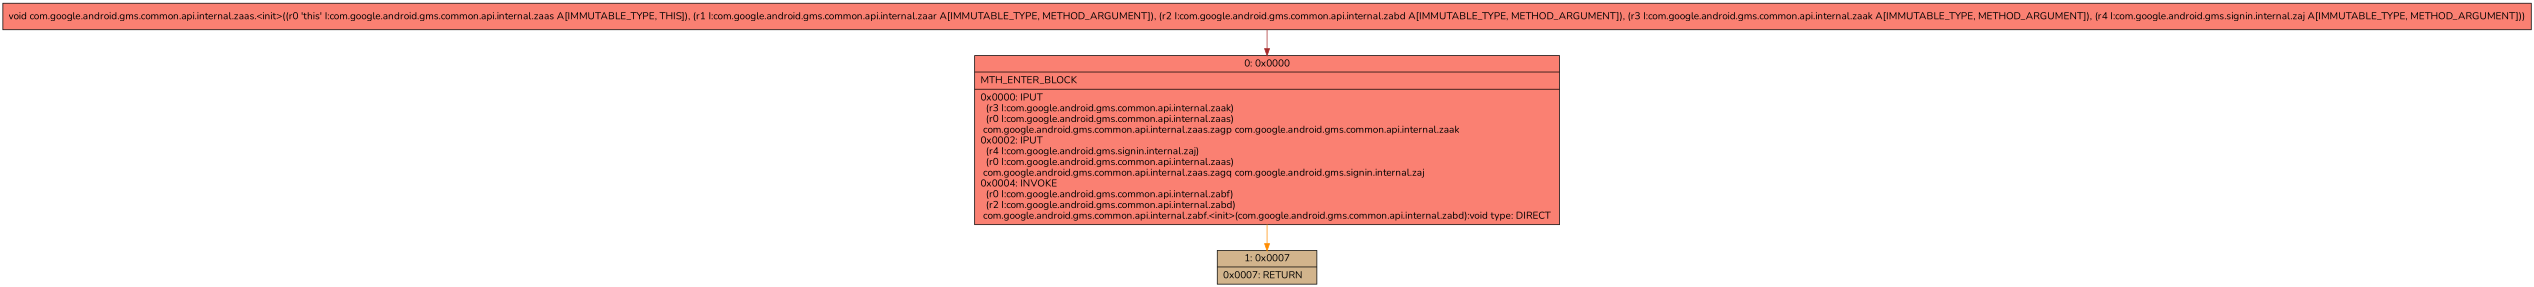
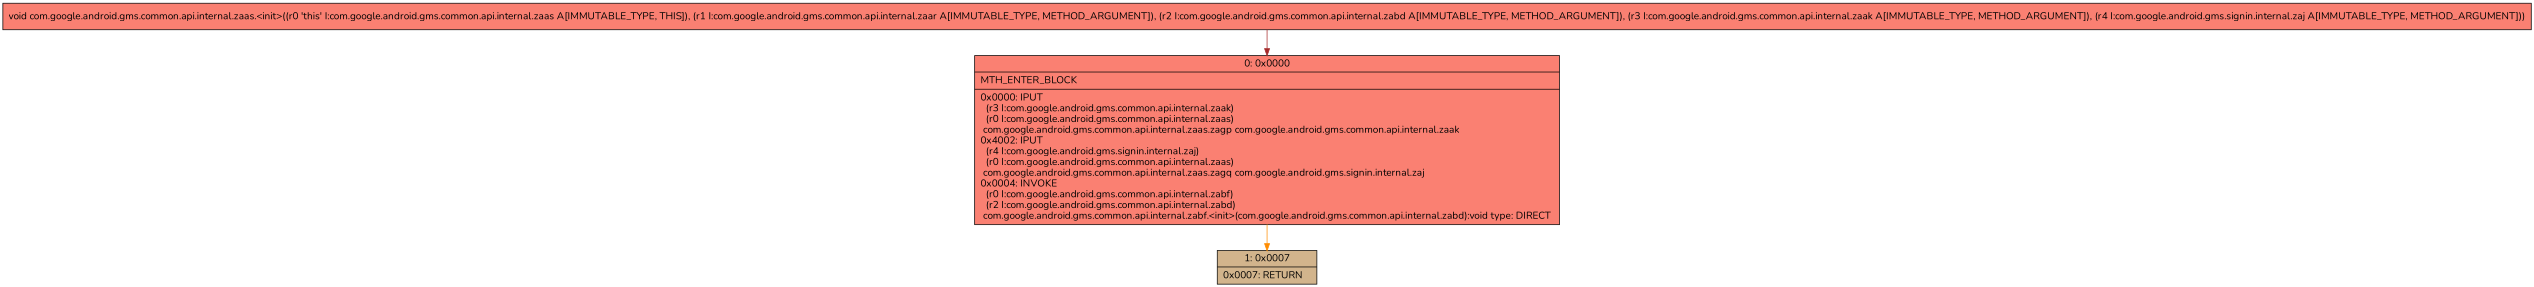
(1014, 140) -> (1014, 140)
